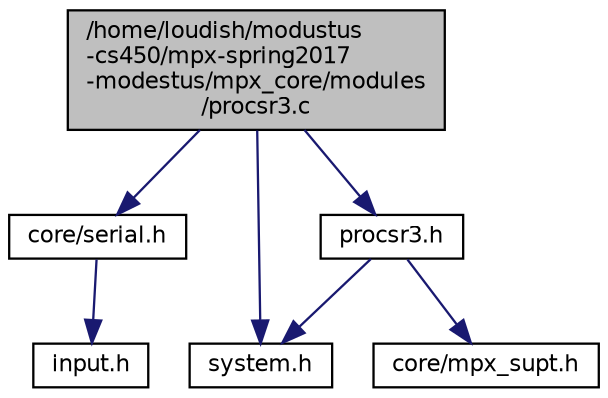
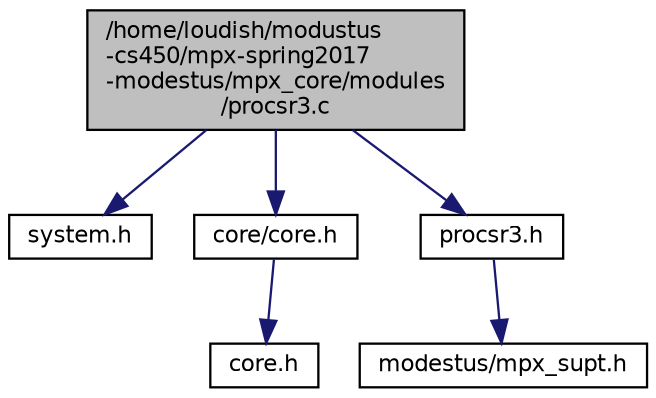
(98, 237) -> (276, 237)
(335, 293) -> none
(91, 365) -> (264, 365)
(486, 365) -> (503, 365)
